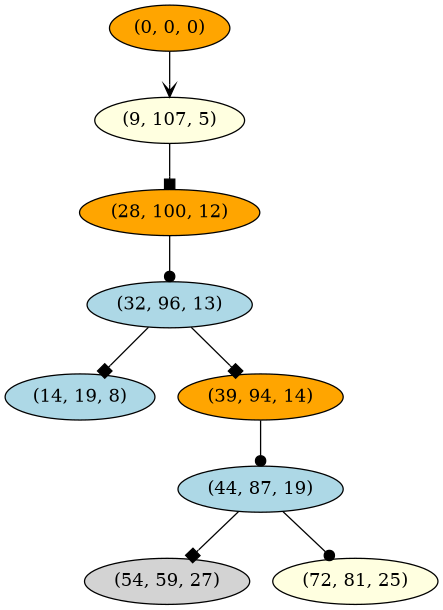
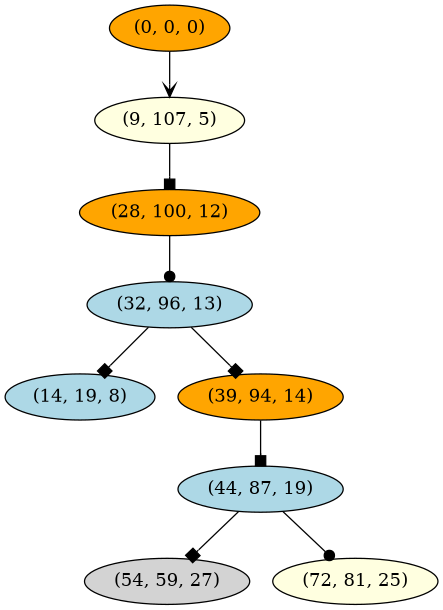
(261, 438) -> (261, 438)
